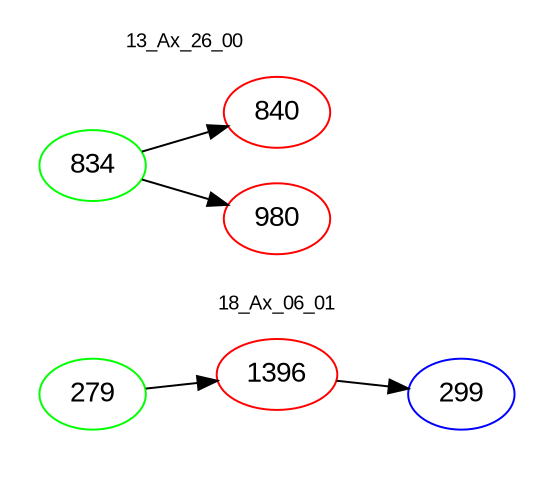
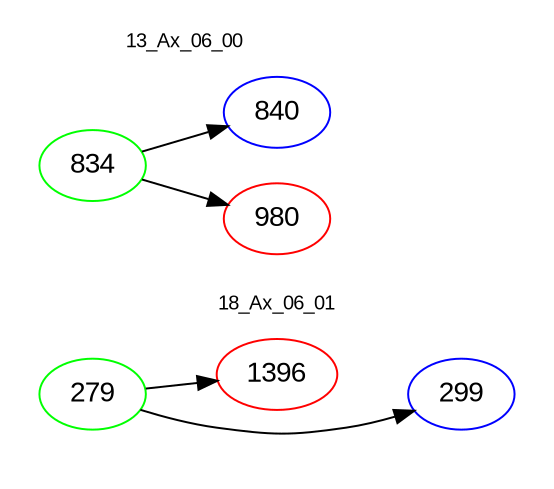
(185, 42) -> (185, 42)
(277, 112) -> (277, 112)
(363, 384) -> (267, 433)
